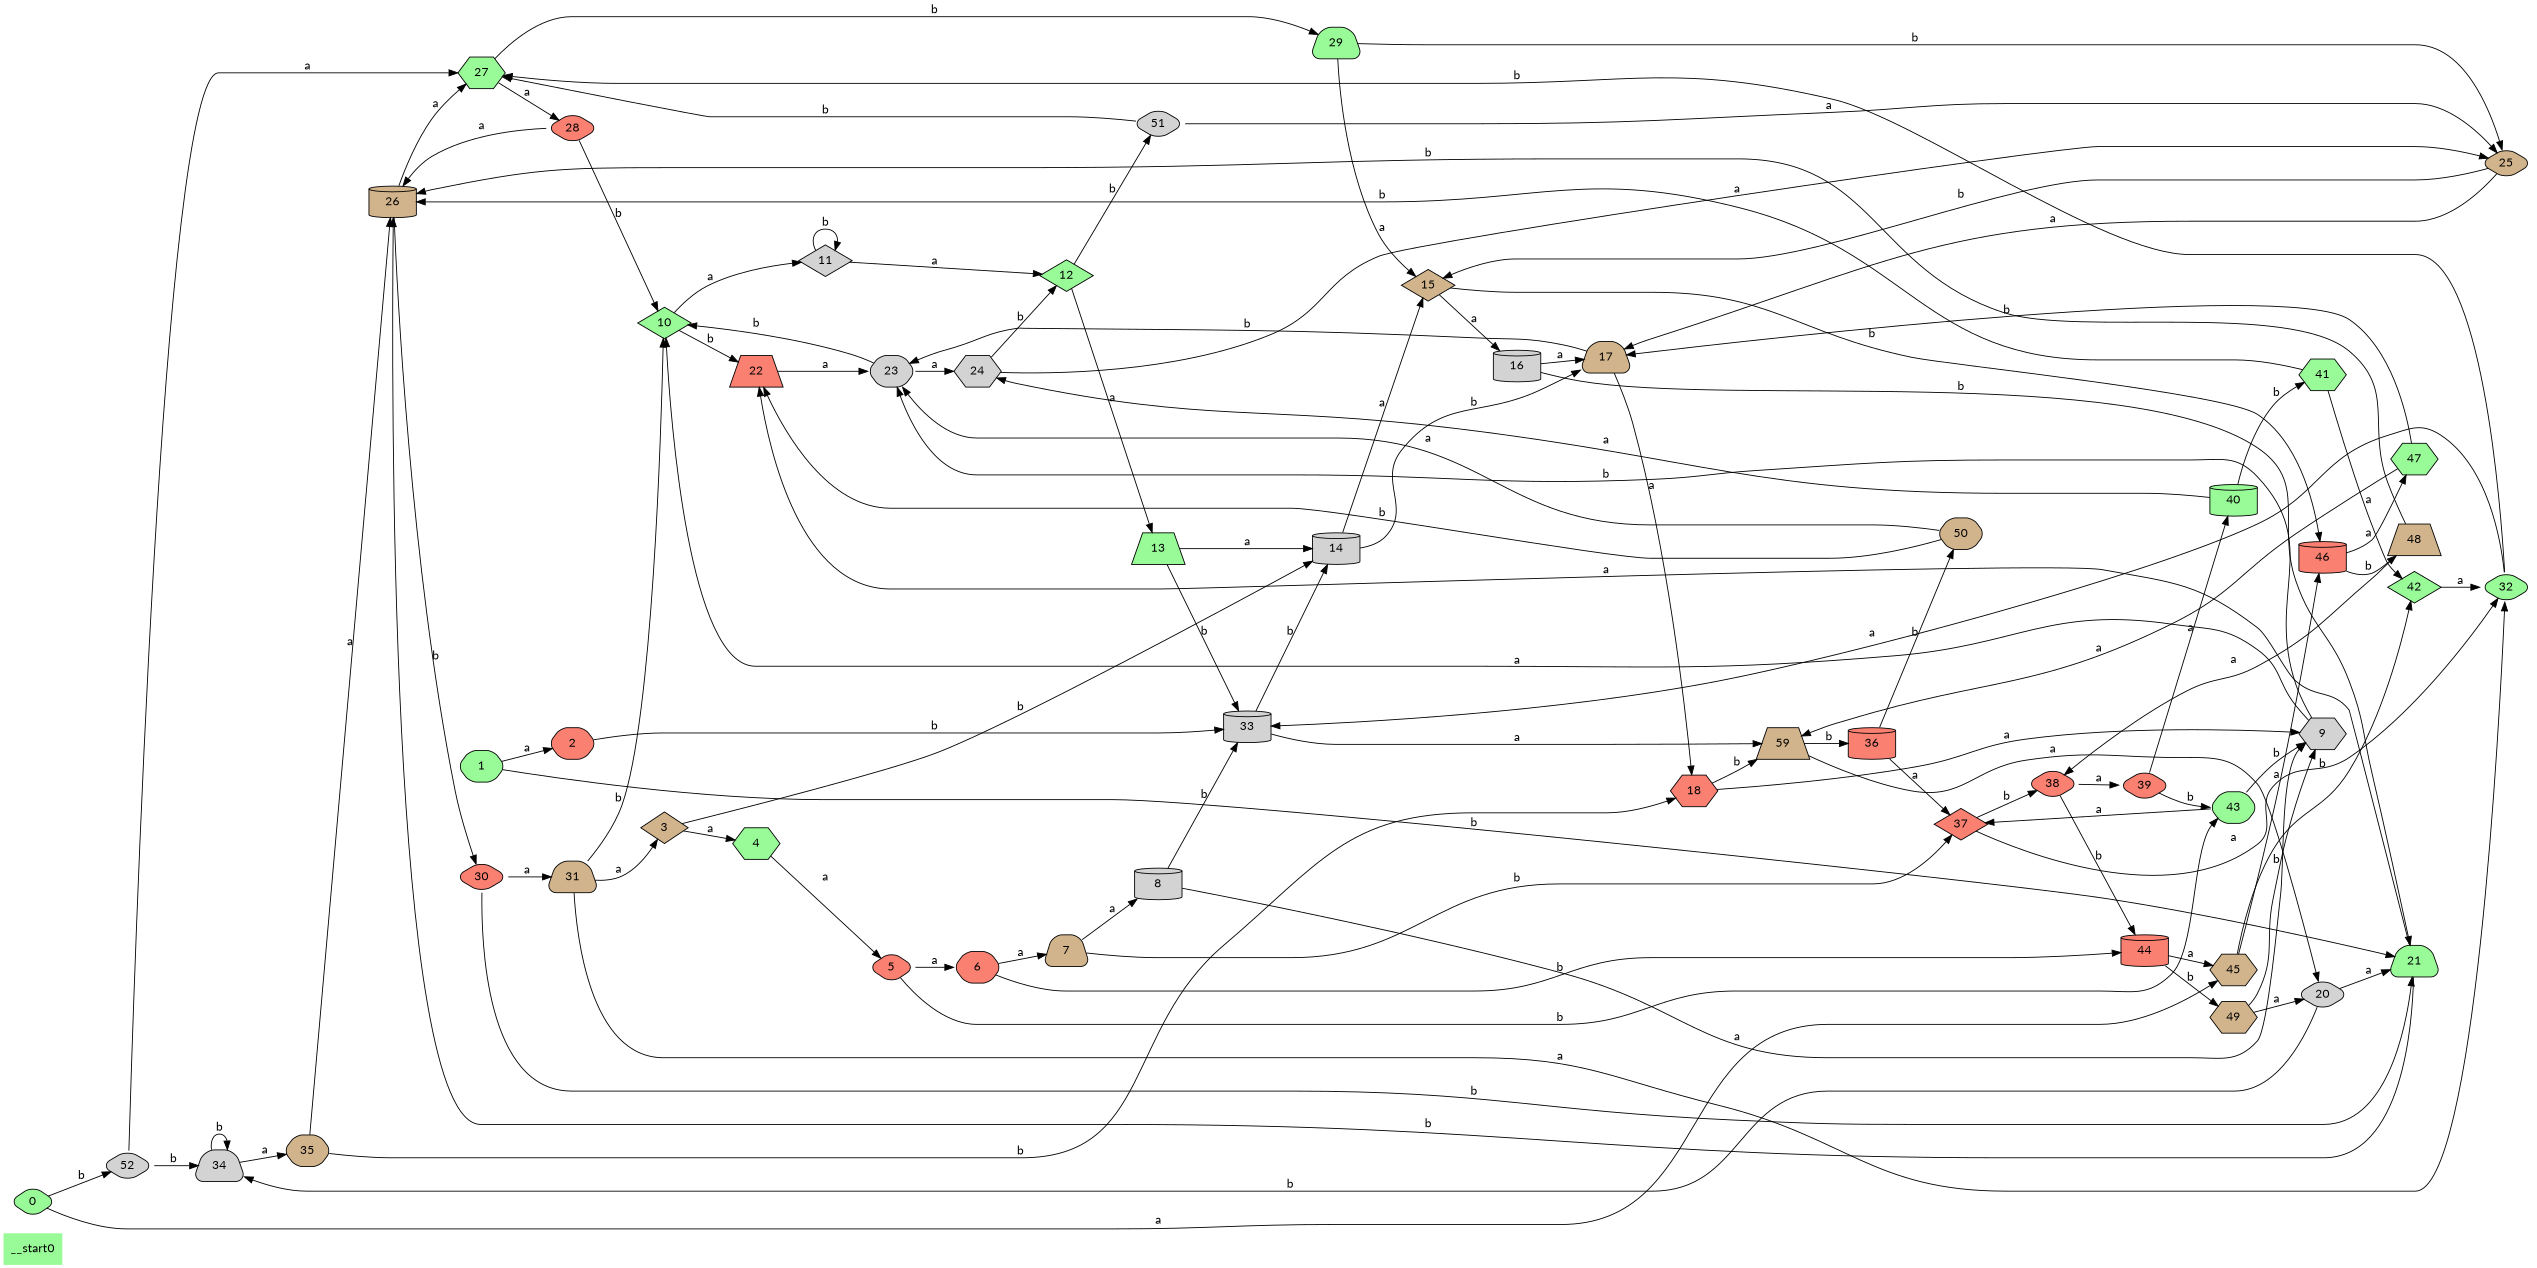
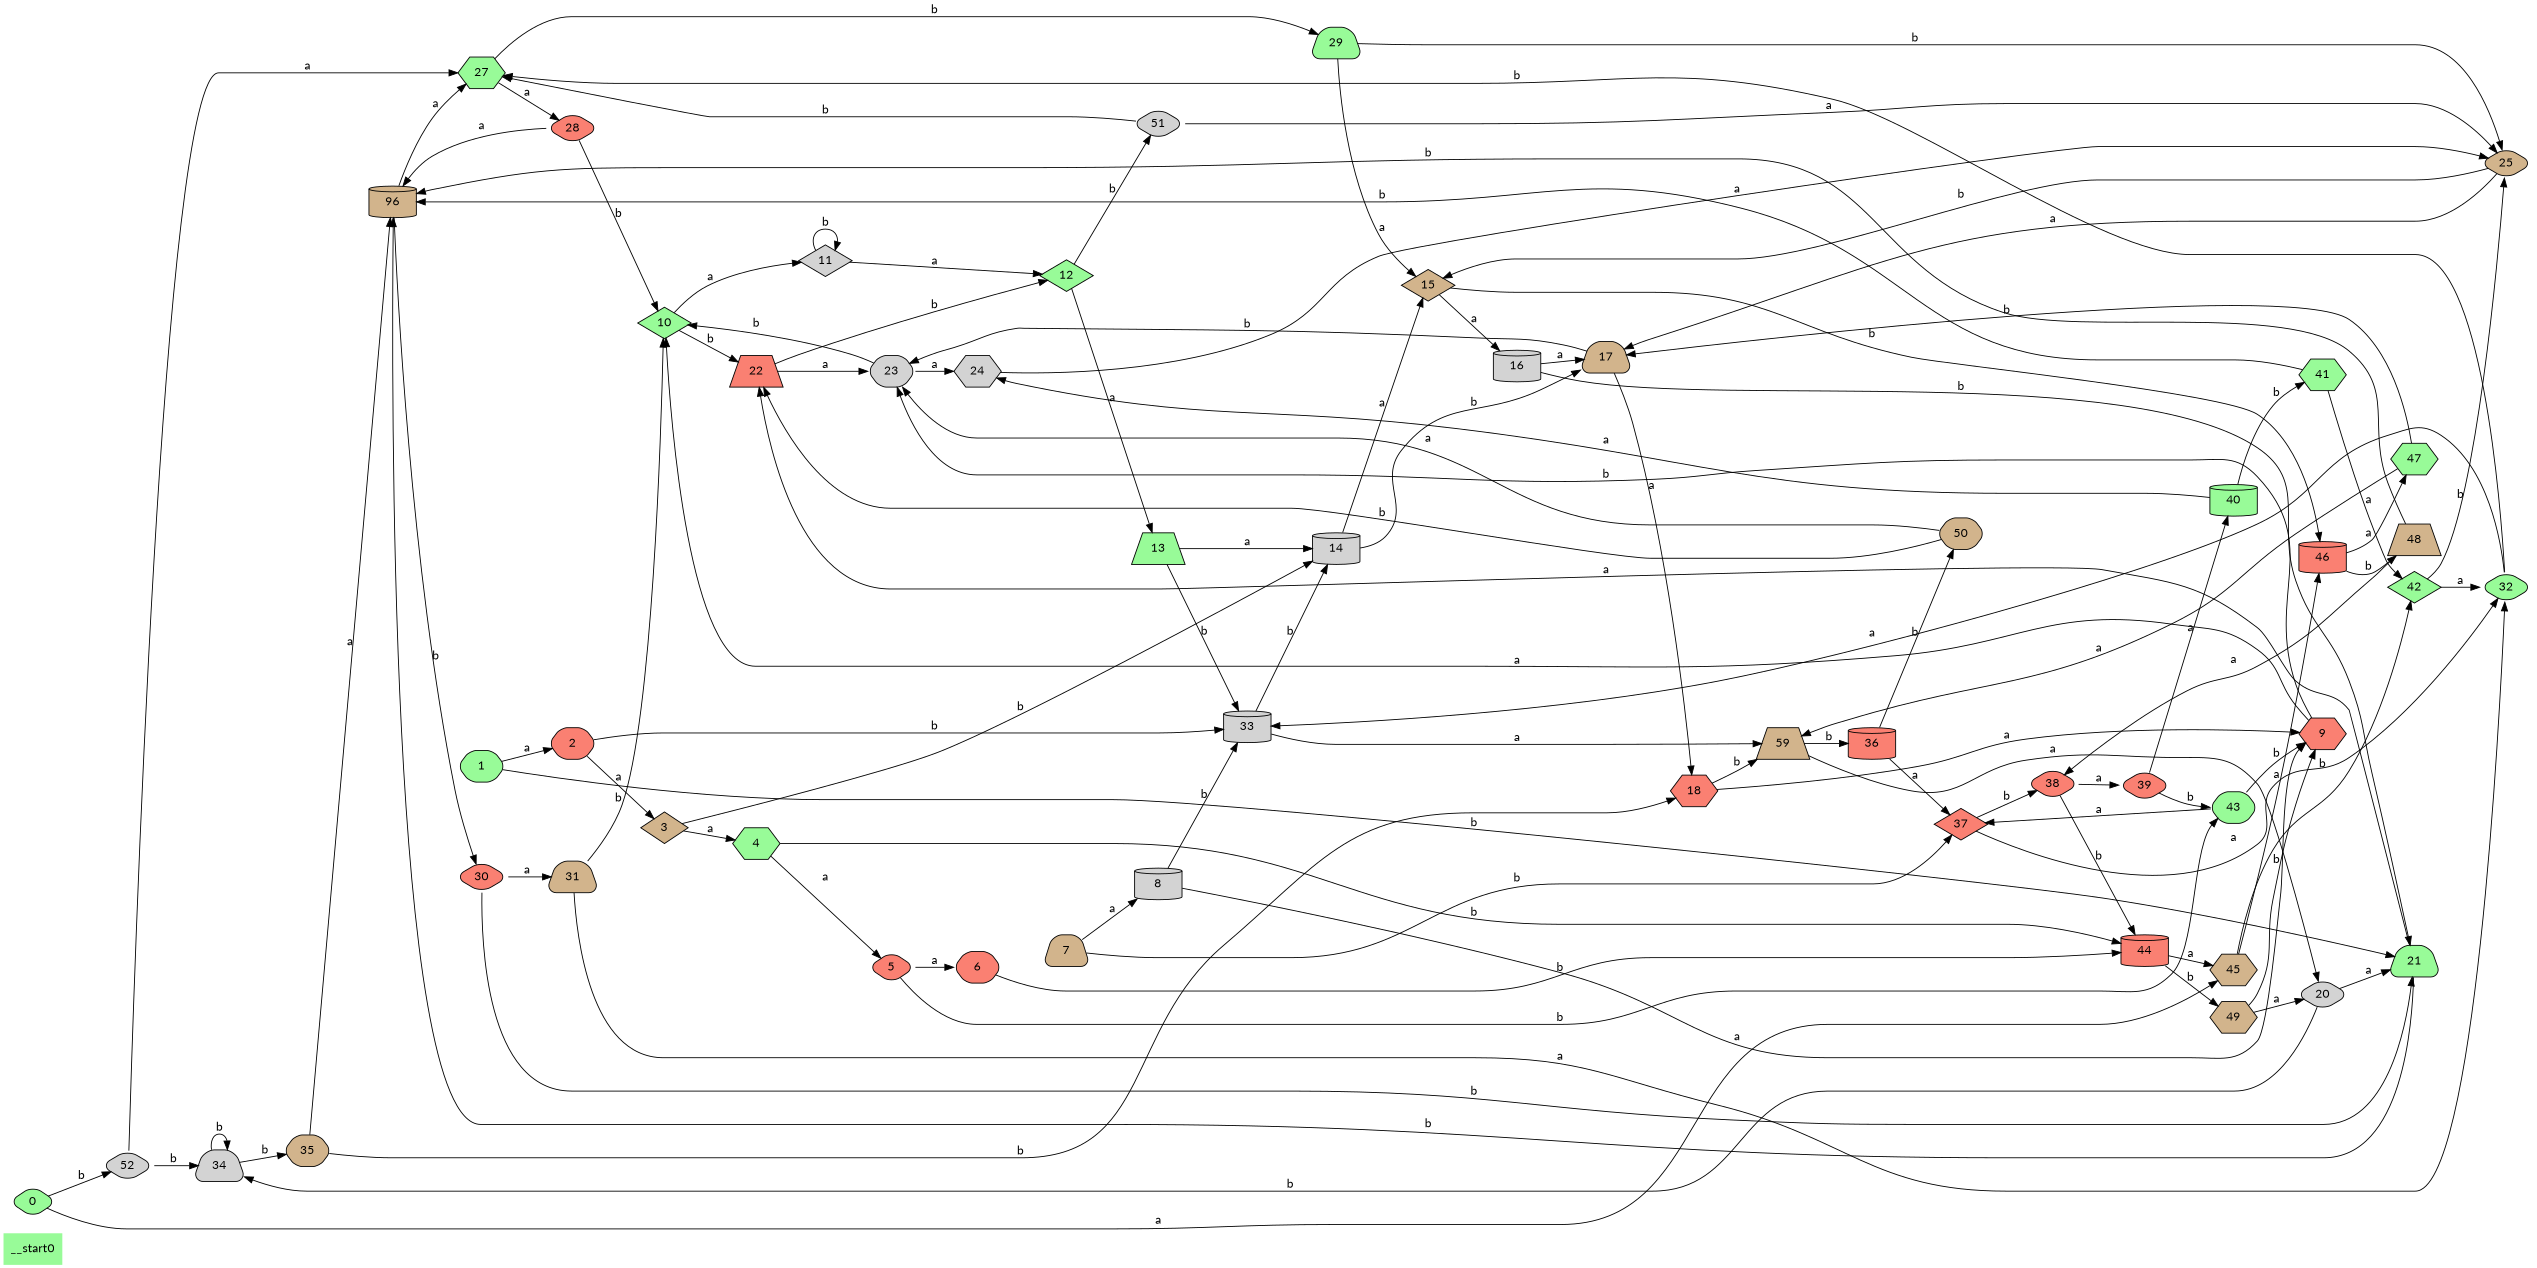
(393, 202) -> (393, 202)
(1024, 322) -> (906, 320)
none -> (2479, 408)
(2323, 734) -> (2323, 734)
(628, 872) -> (611, 779)
none -> (1410, 906)
(1018, 960) -> none
(265, 1150) -> (265, 1150)
